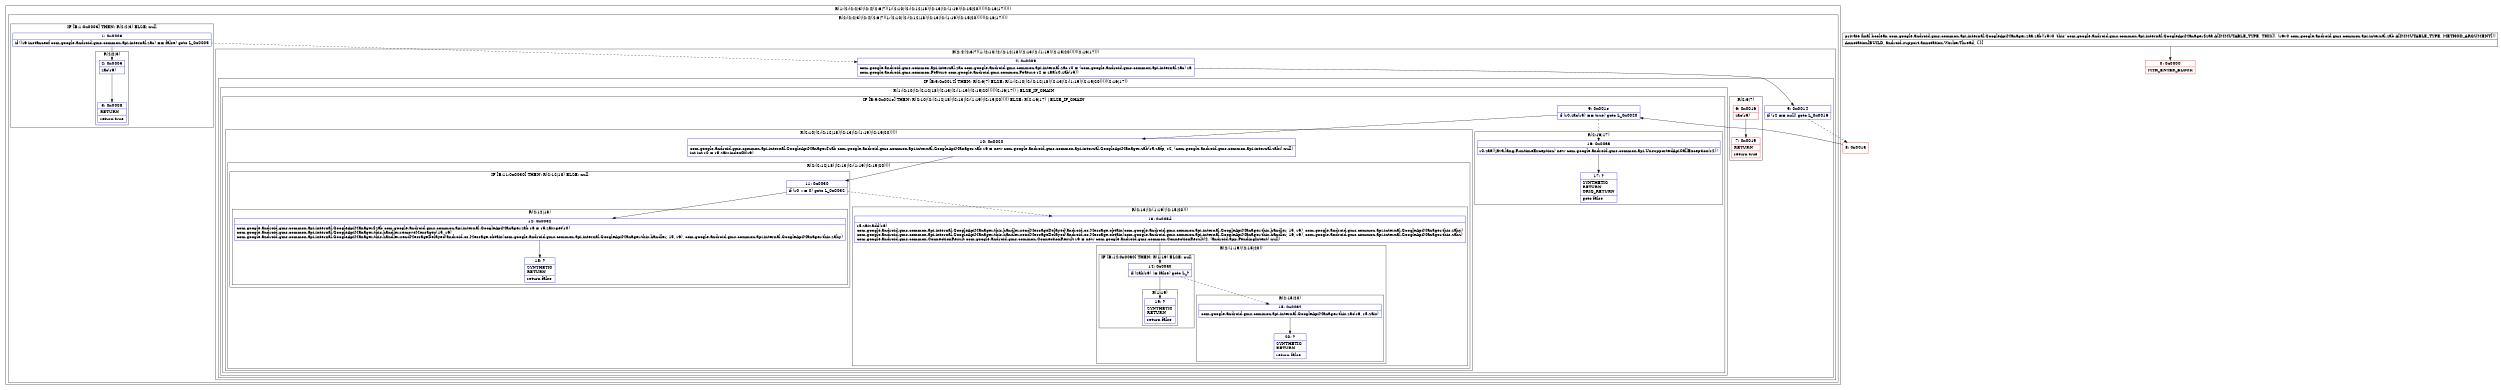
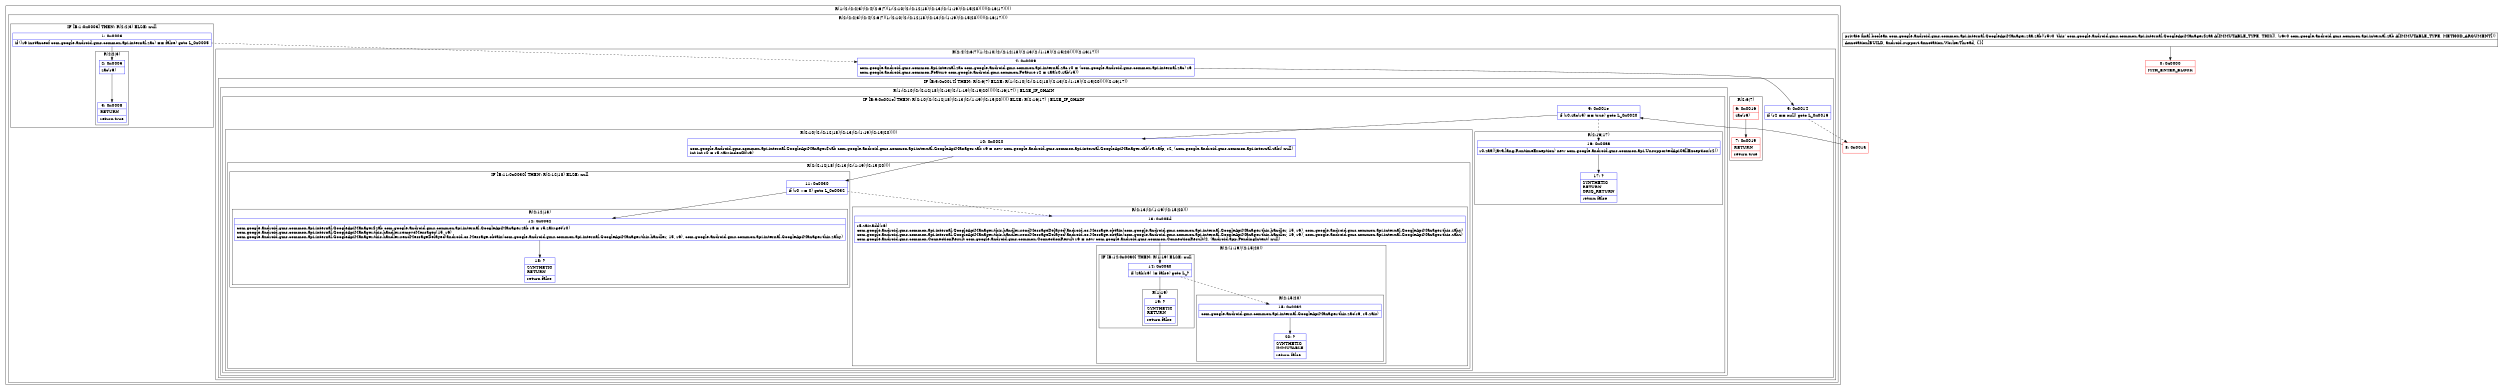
(1593, 199) -> (1595, 199)
(1286, 348) -> (1290, 348)
